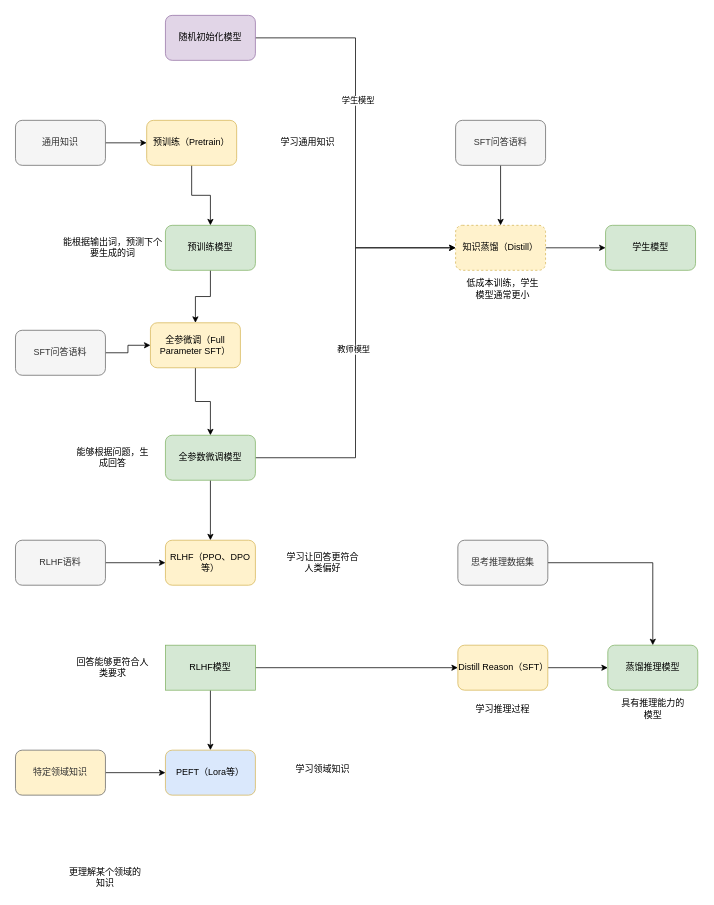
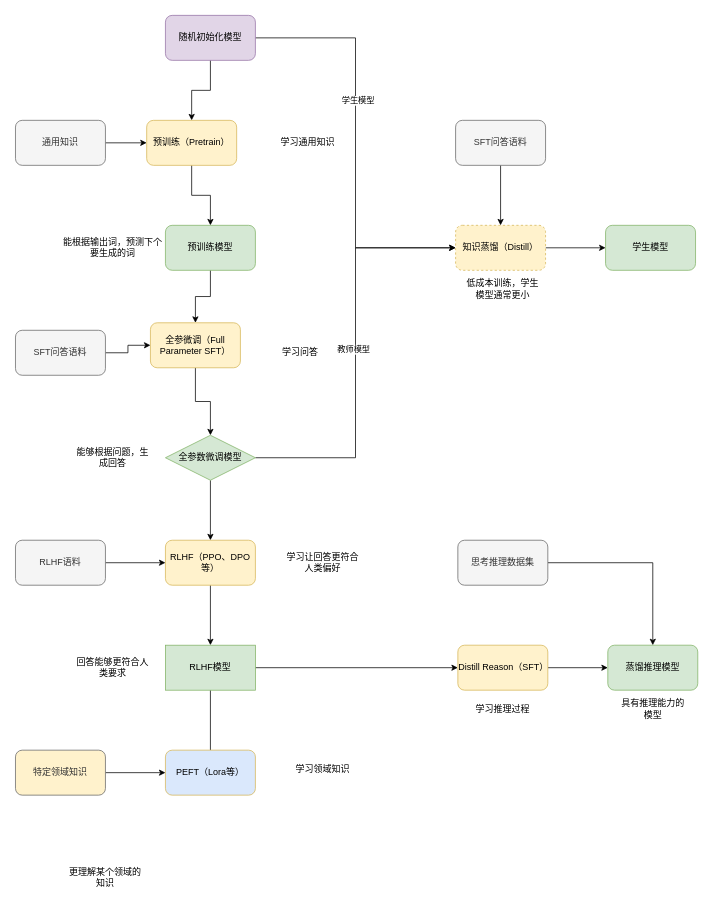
none -> (204, 90)
none -> (300, 353)
(210, 458) -> (210, 458)
none -> (210, 612)
(210, 744) -> (210, 745)
